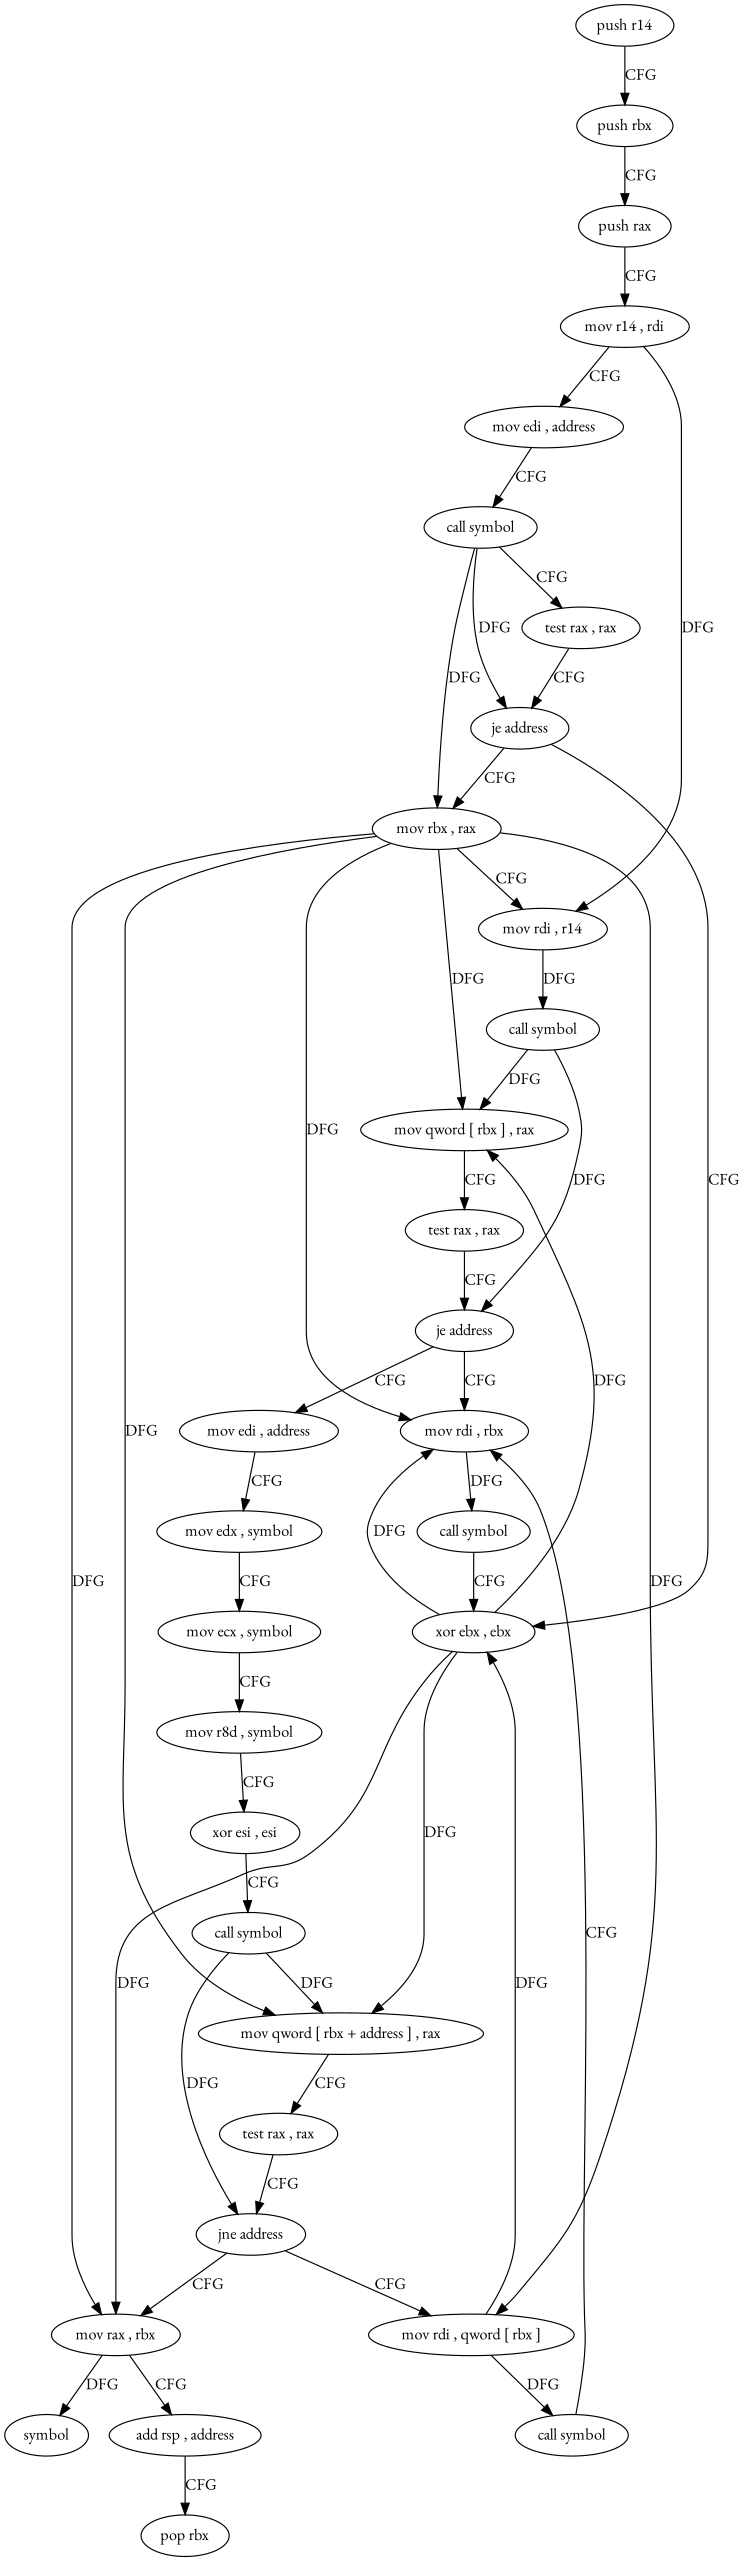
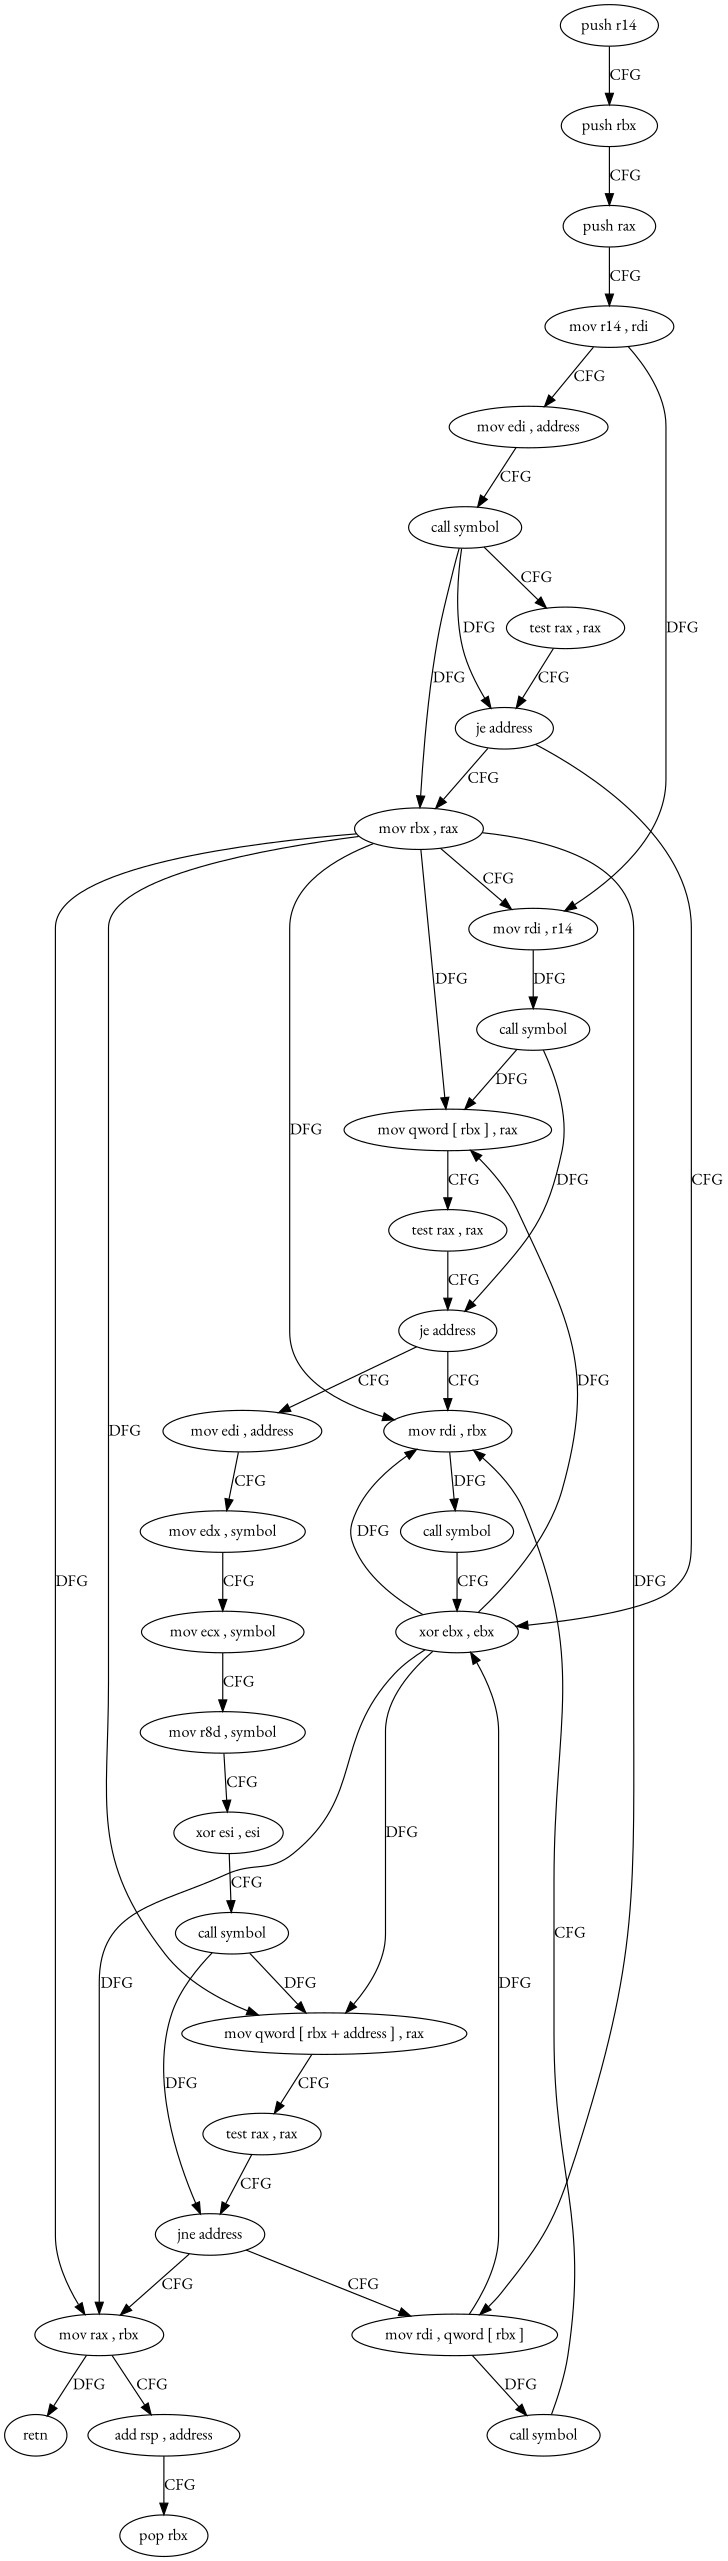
(47, 2435) -> (36, 2435)
